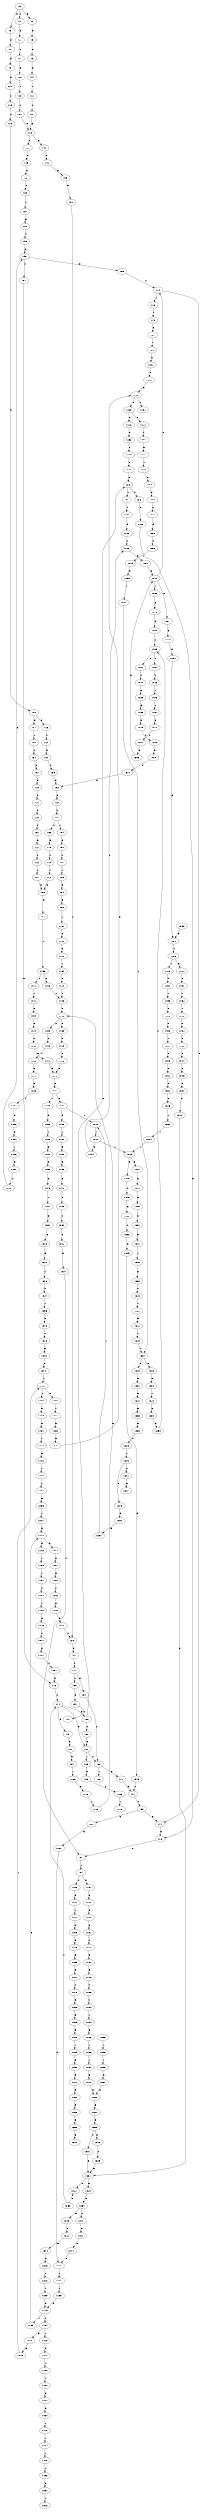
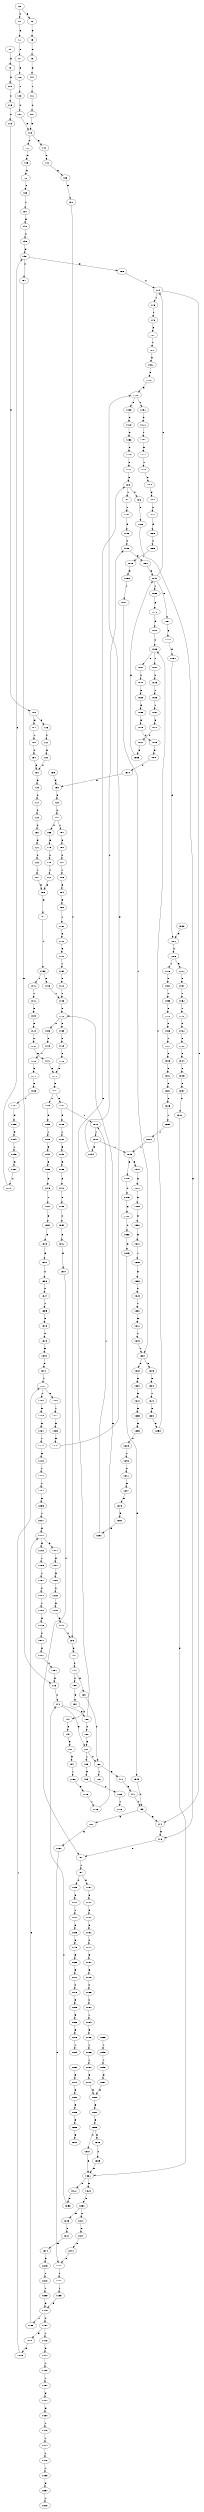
(10, 31) -> none
(135, 417) -> (143, 417)
(49, 764) -> (42, 764)
(137, 1311) -> (137, 1311)
(118, 1482) -> (123, 1497)
(59, 1719) -> (68, 1726)
(135, 1786) -> (140, 1793)
(75, 2059) -> none
(71, 2199) -> (69, 2197)
